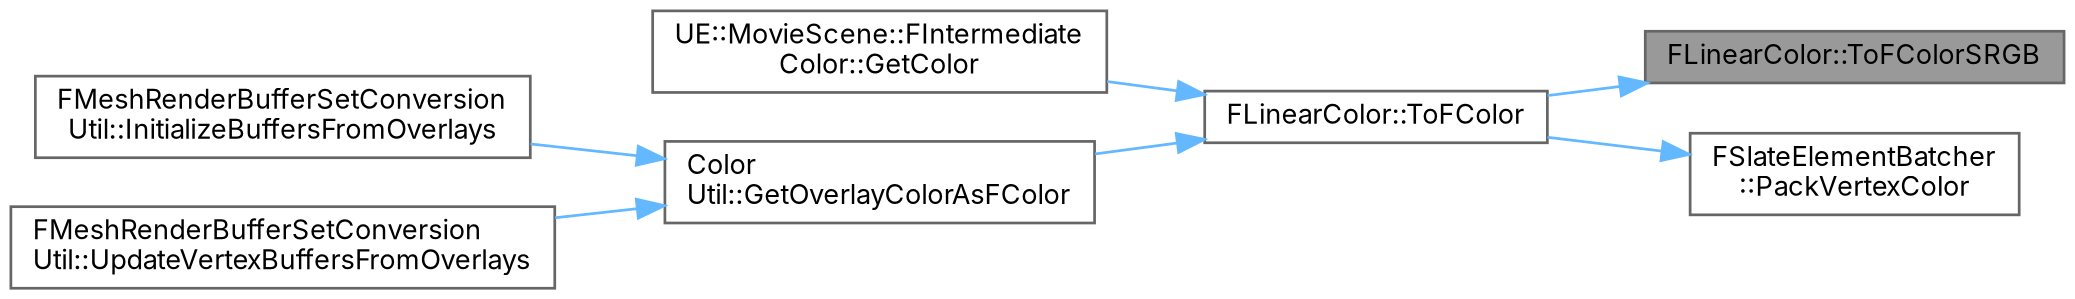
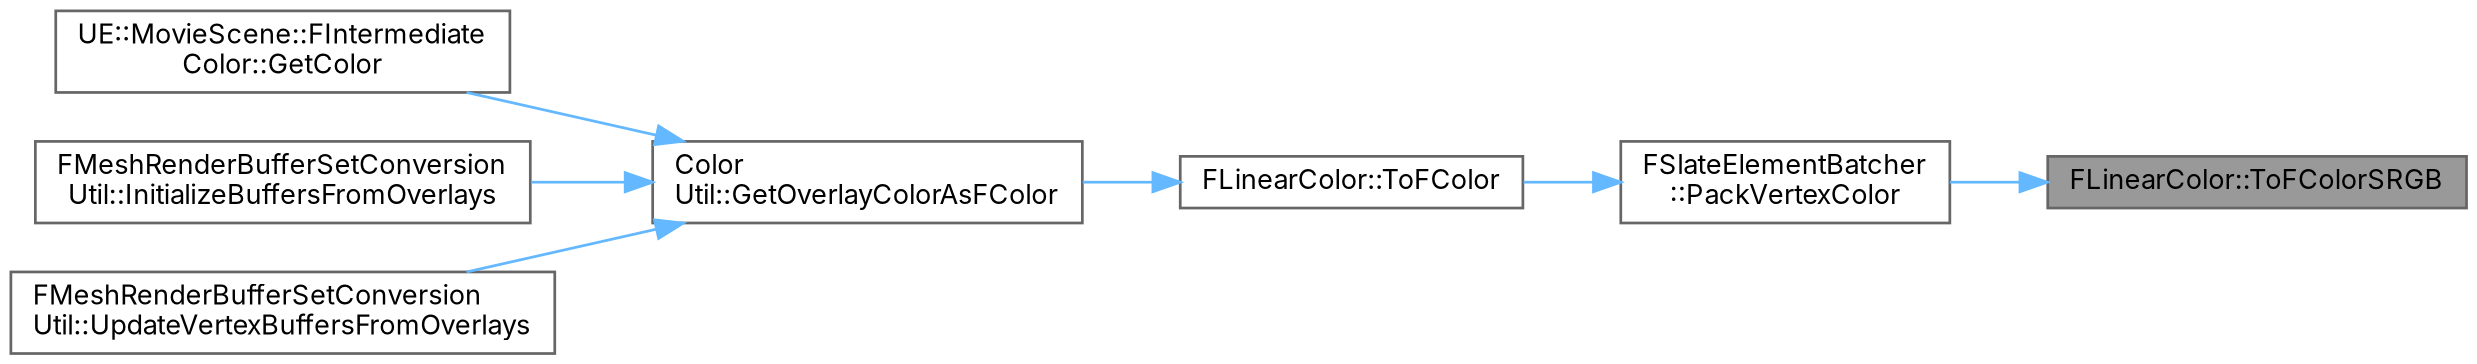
(1142, 86) -> (561, 114)
(1584, 91) -> (1985, 182)
